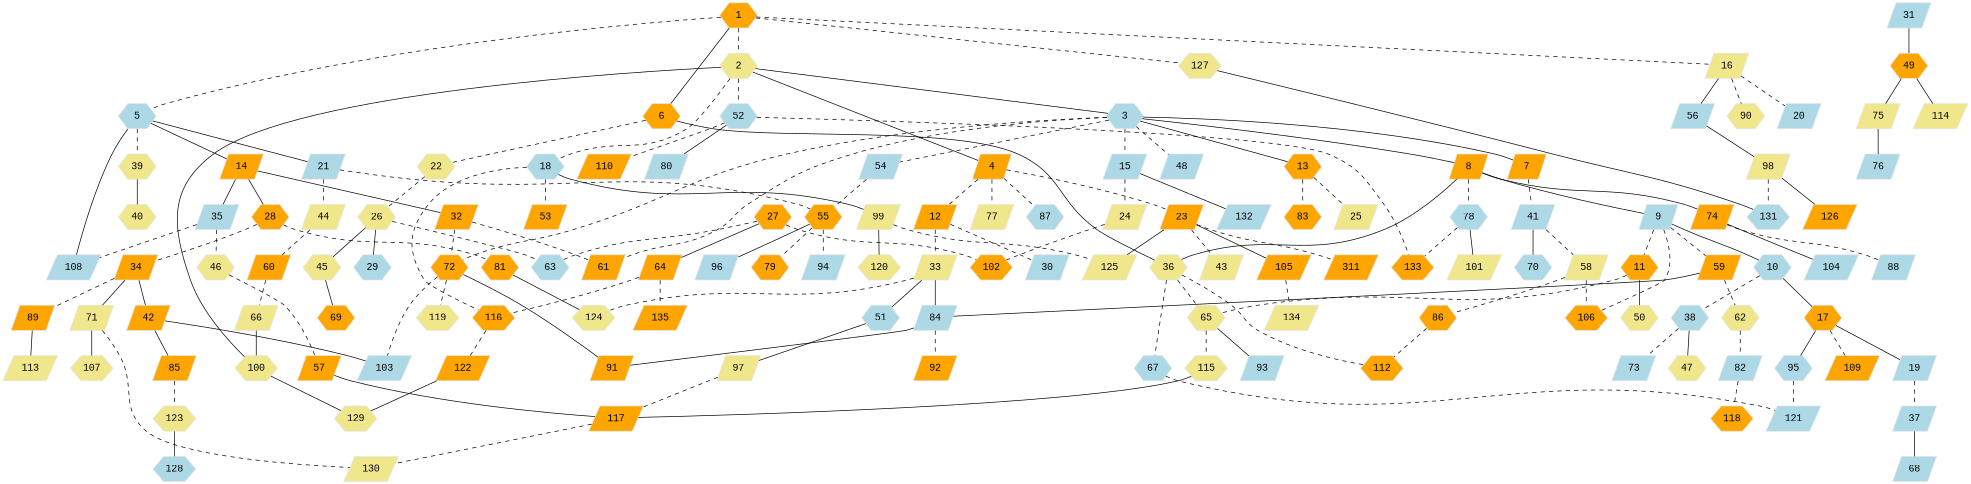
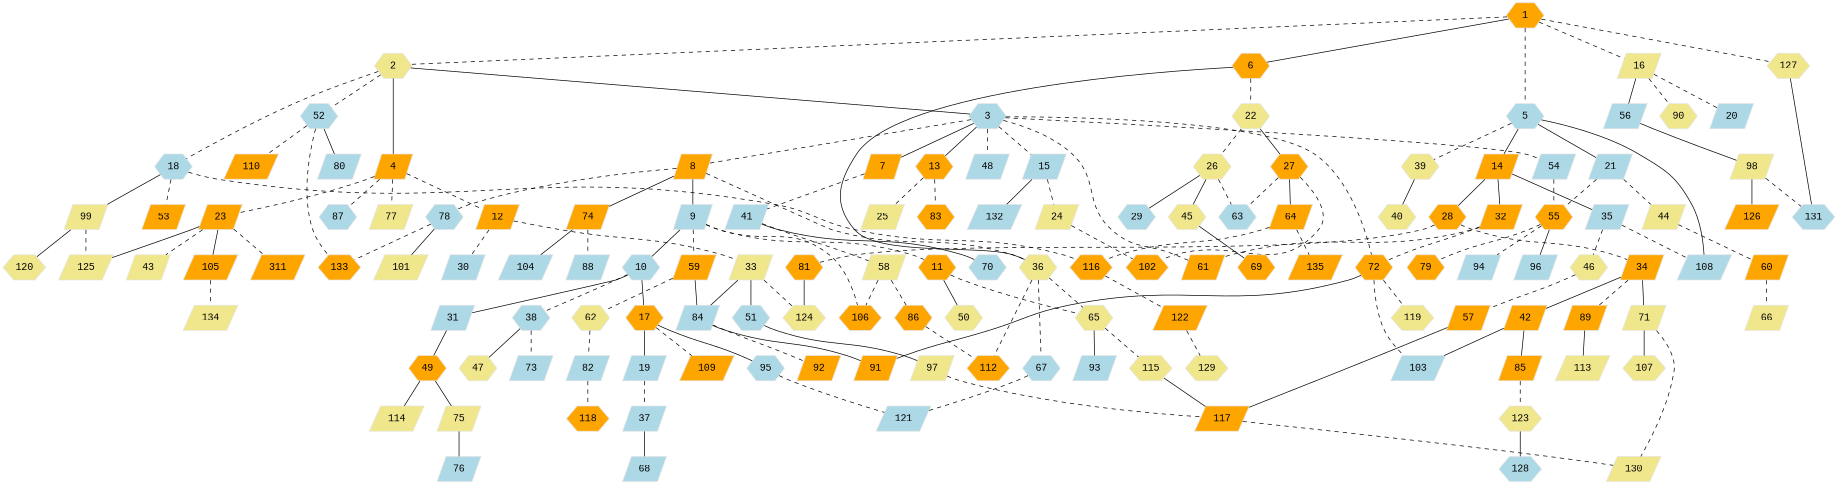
(1299, 138) -> (840, 141)
none -> (1271, 143)
(1327, 244) -> (852, 235)
none -> (550, 295)
(256, 368) -> none
(402, 397) -> (1193, 343)
